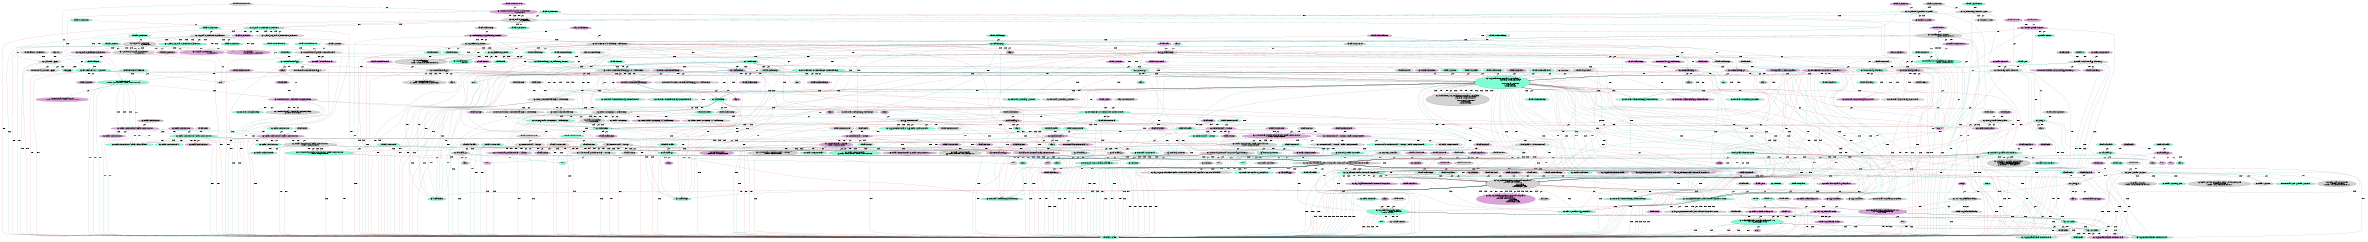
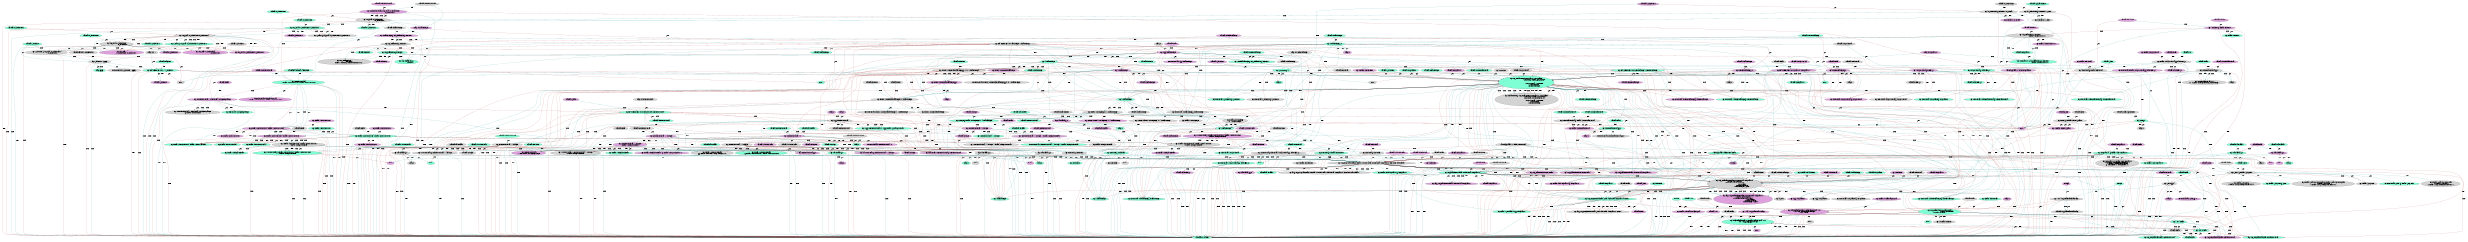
(361, 67) -> none
(1967, 212) -> (2067, 212)
(1829, 222) -> none
